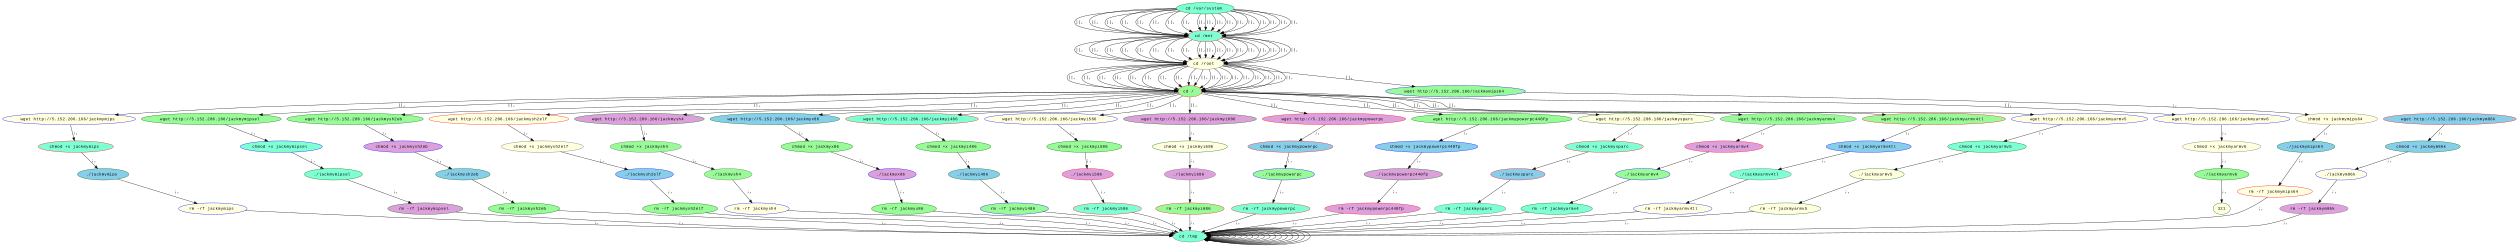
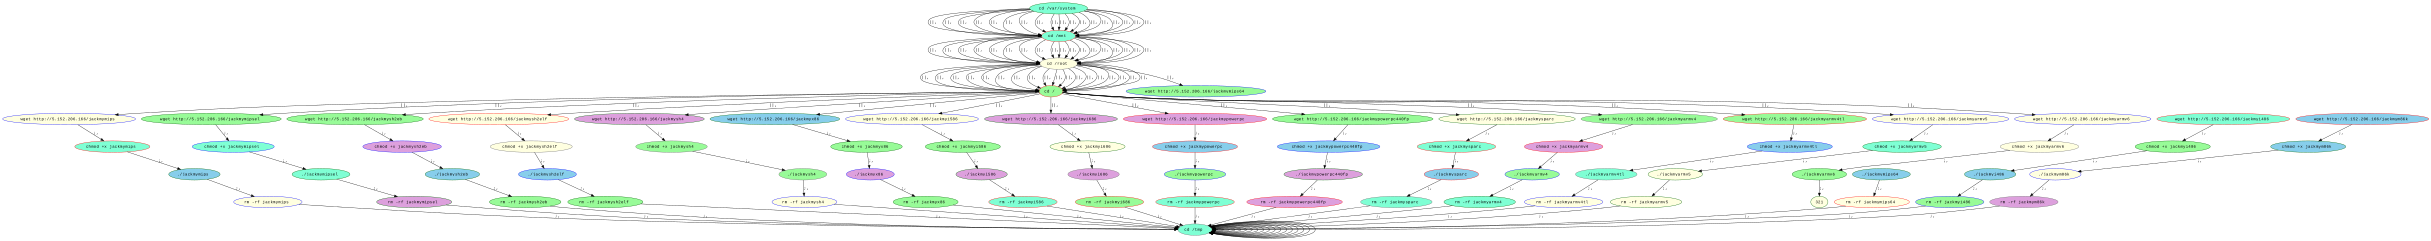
(1071, 112) -> none
(2337, 119) -> none
(1088, 174) -> (982, 174)
